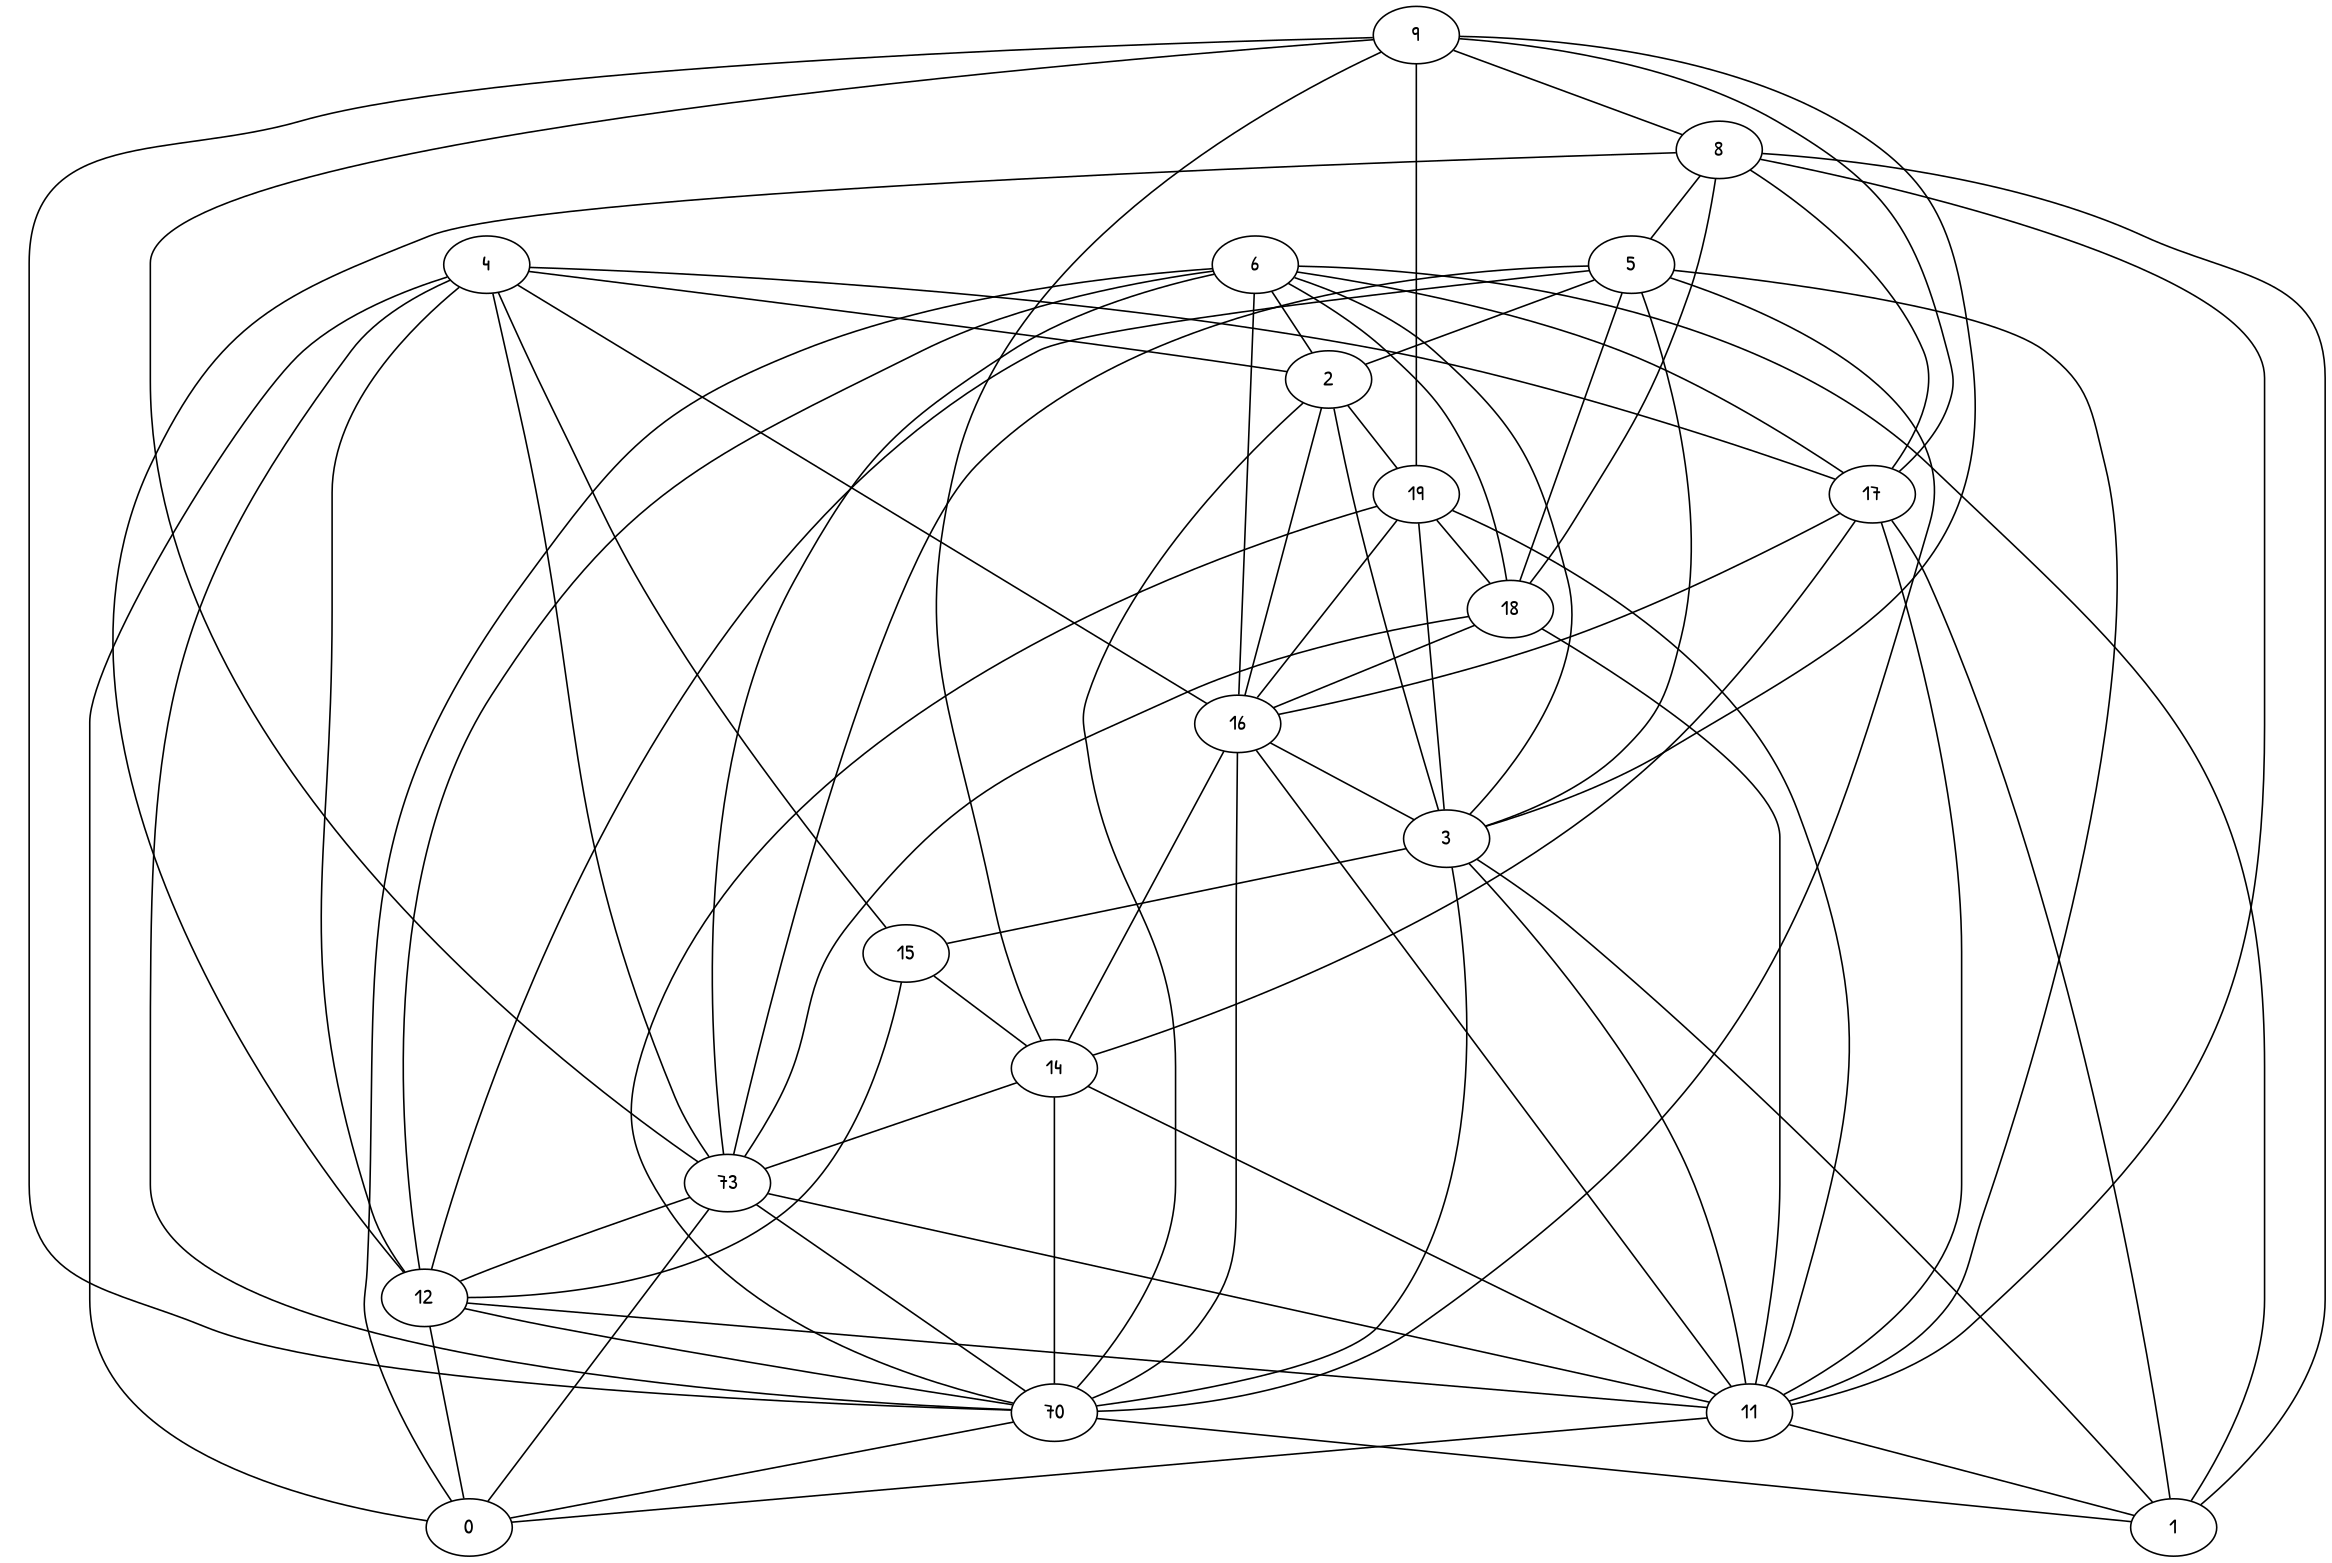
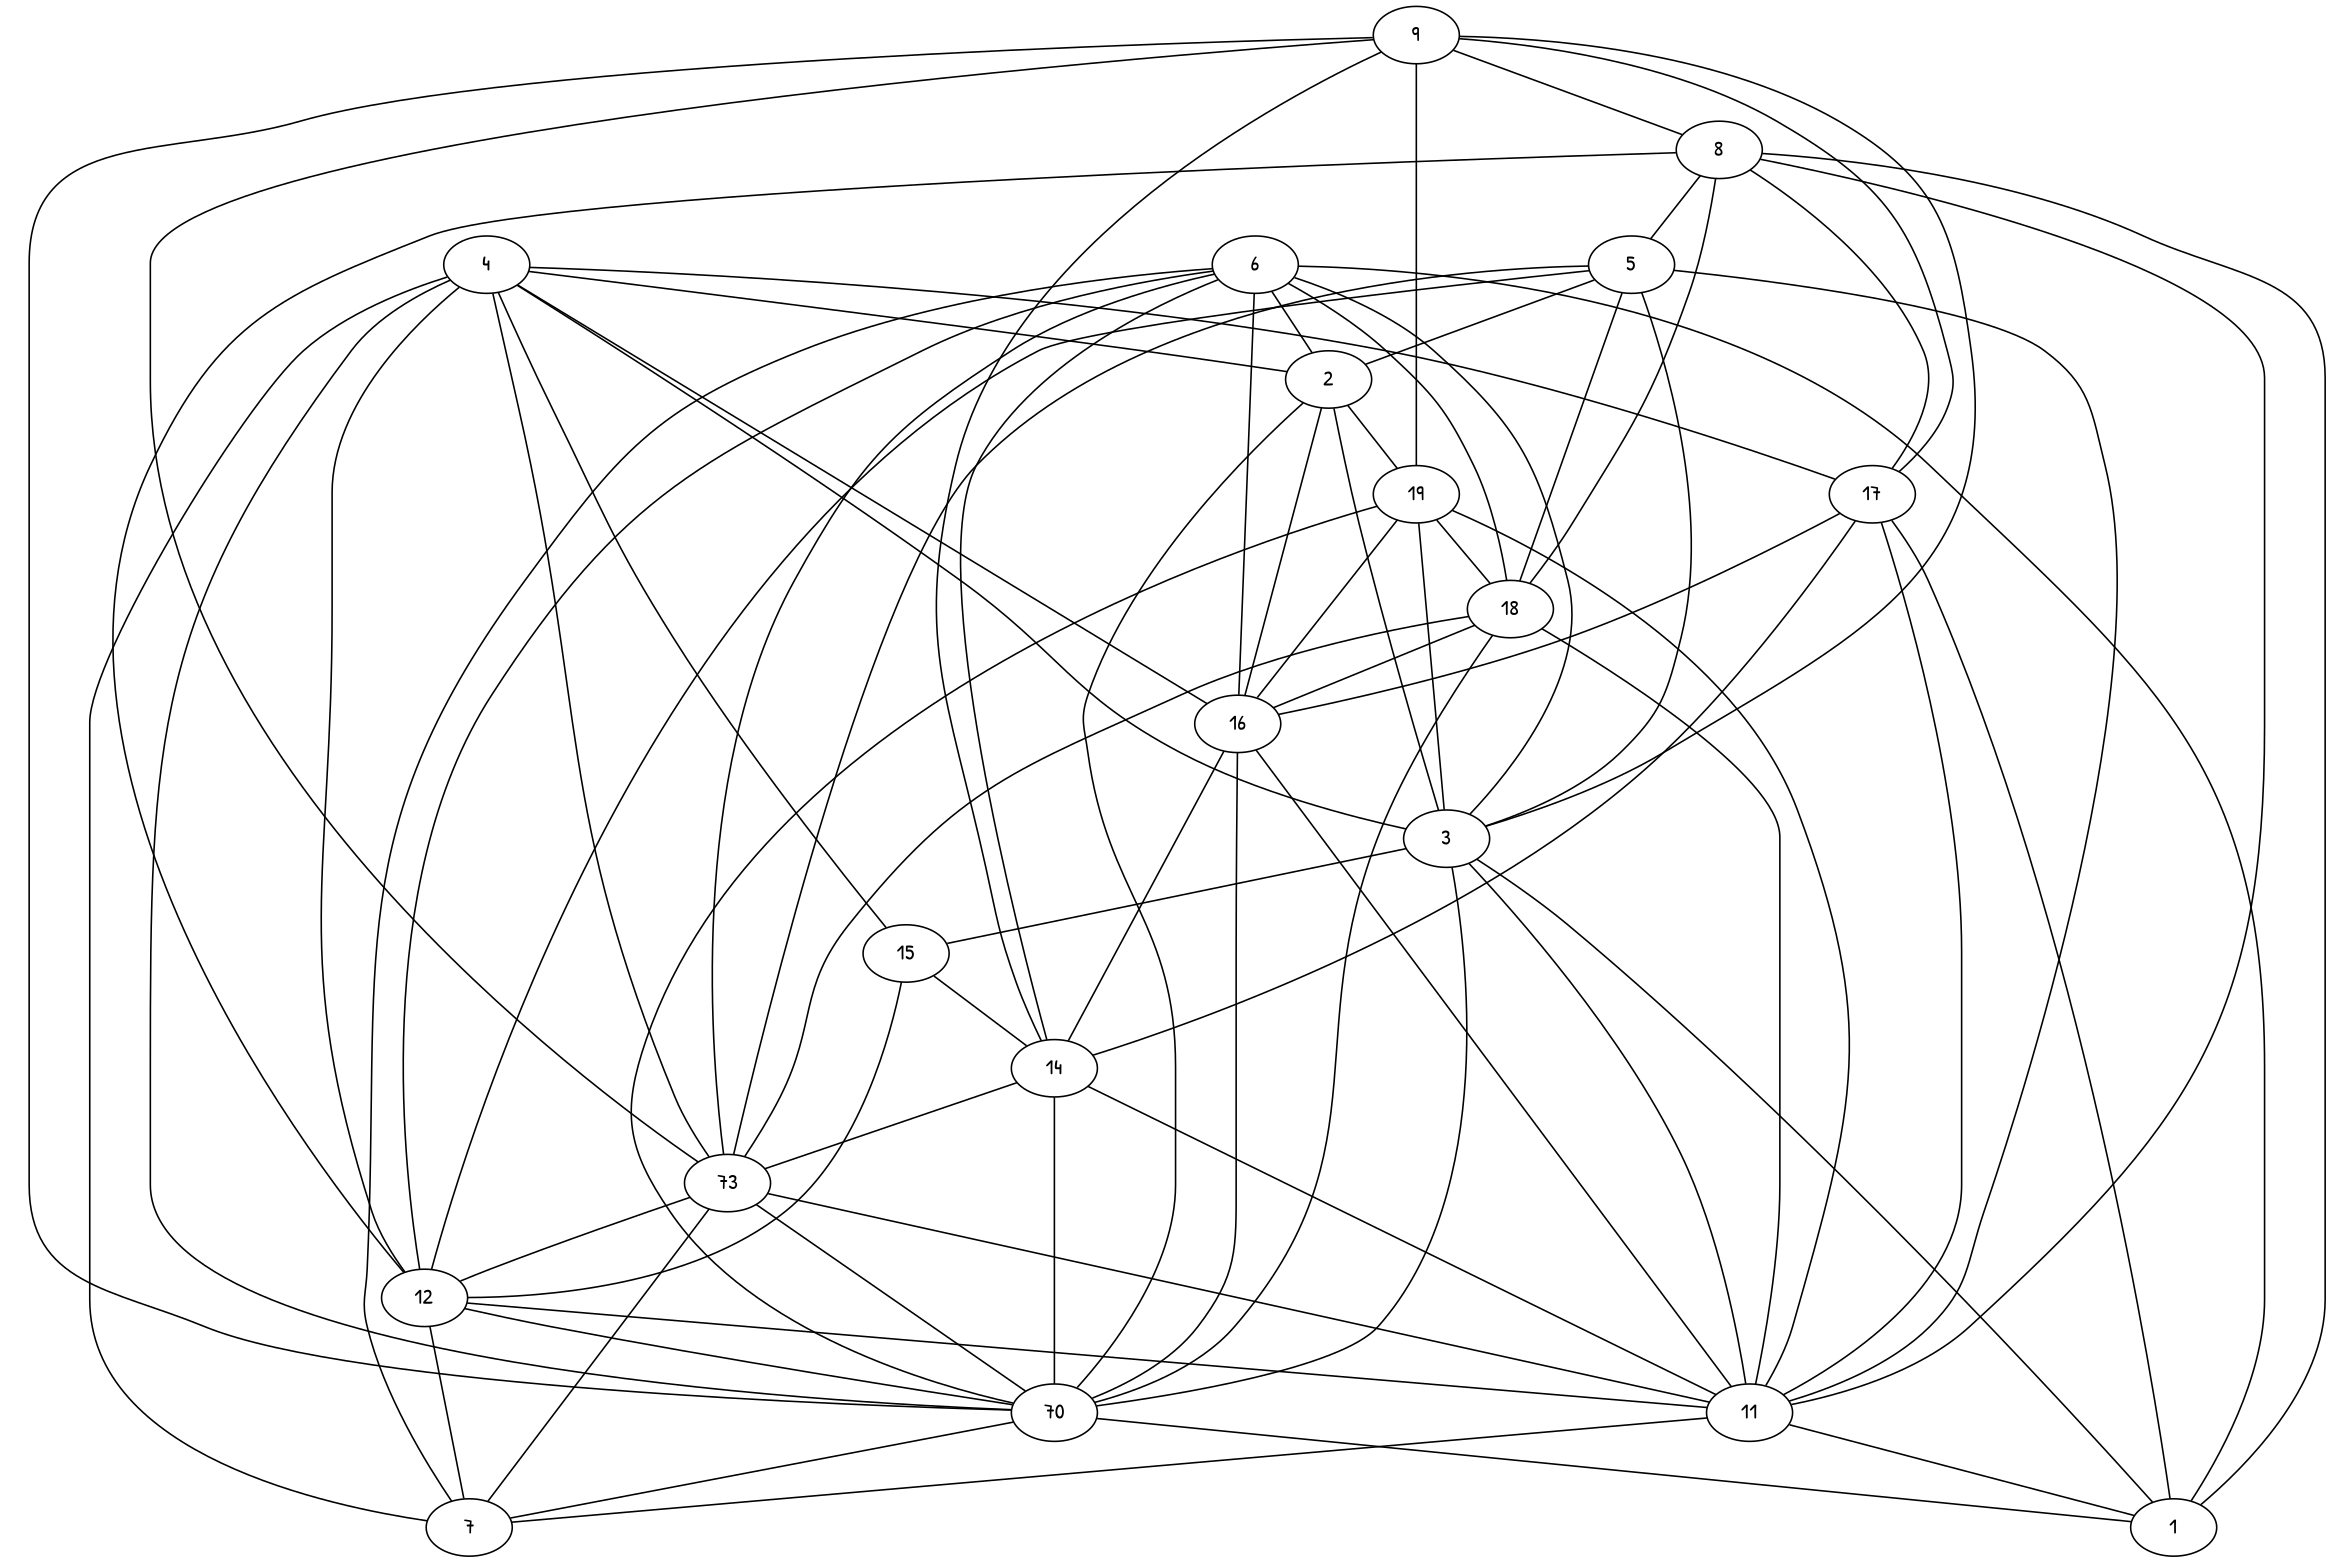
(1583, 338) -> (962, 601)
(1342, 781) -> (976, 592)
(1793, 919) -> (1336, 1056)
(469, 1527) -> (469, 1527)
